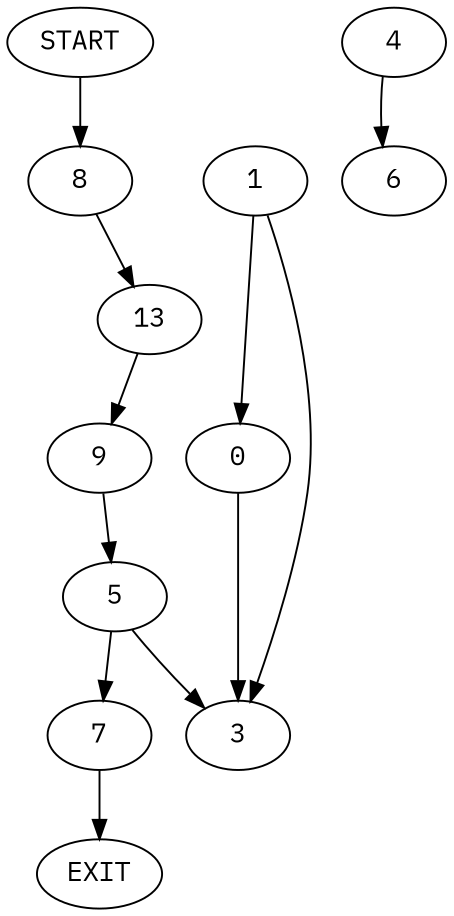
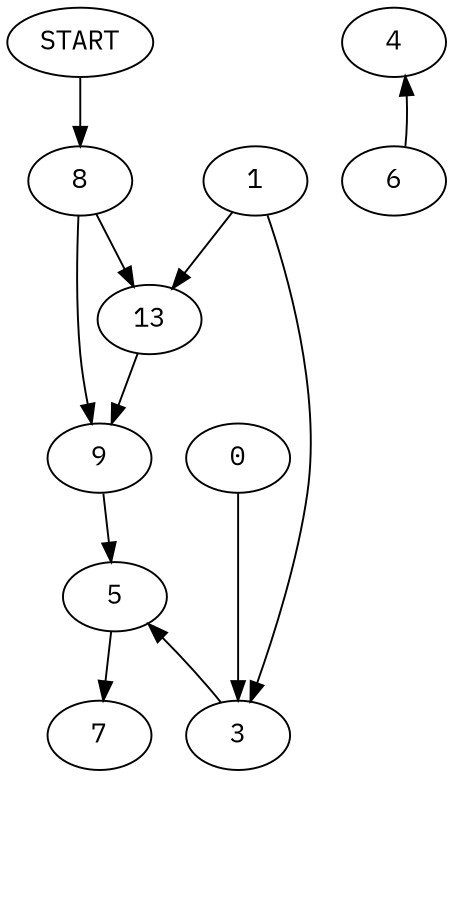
(381, 102) -> (407, 121)
none -> (78, 310)
(247, 310) -> (208, 243)
(160, 663) -> (192, 669)
(100, 874) -> none
